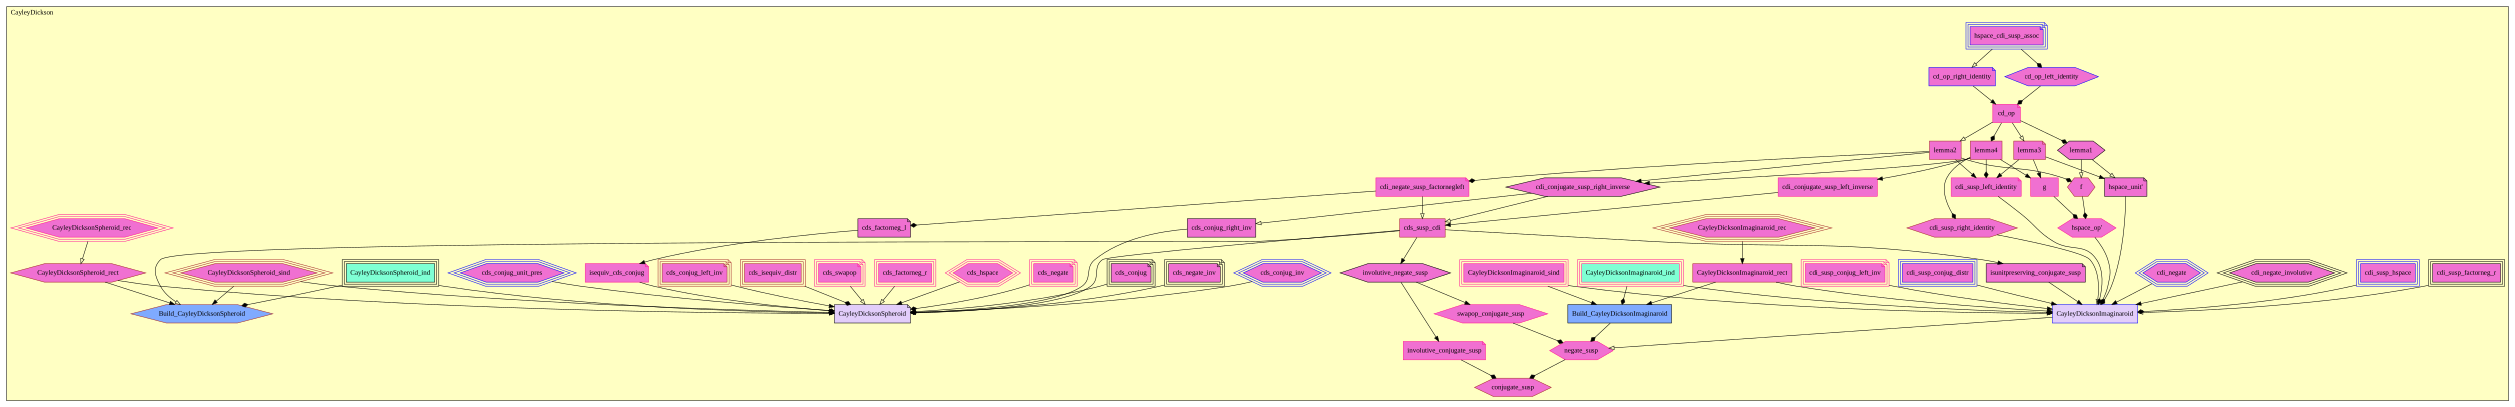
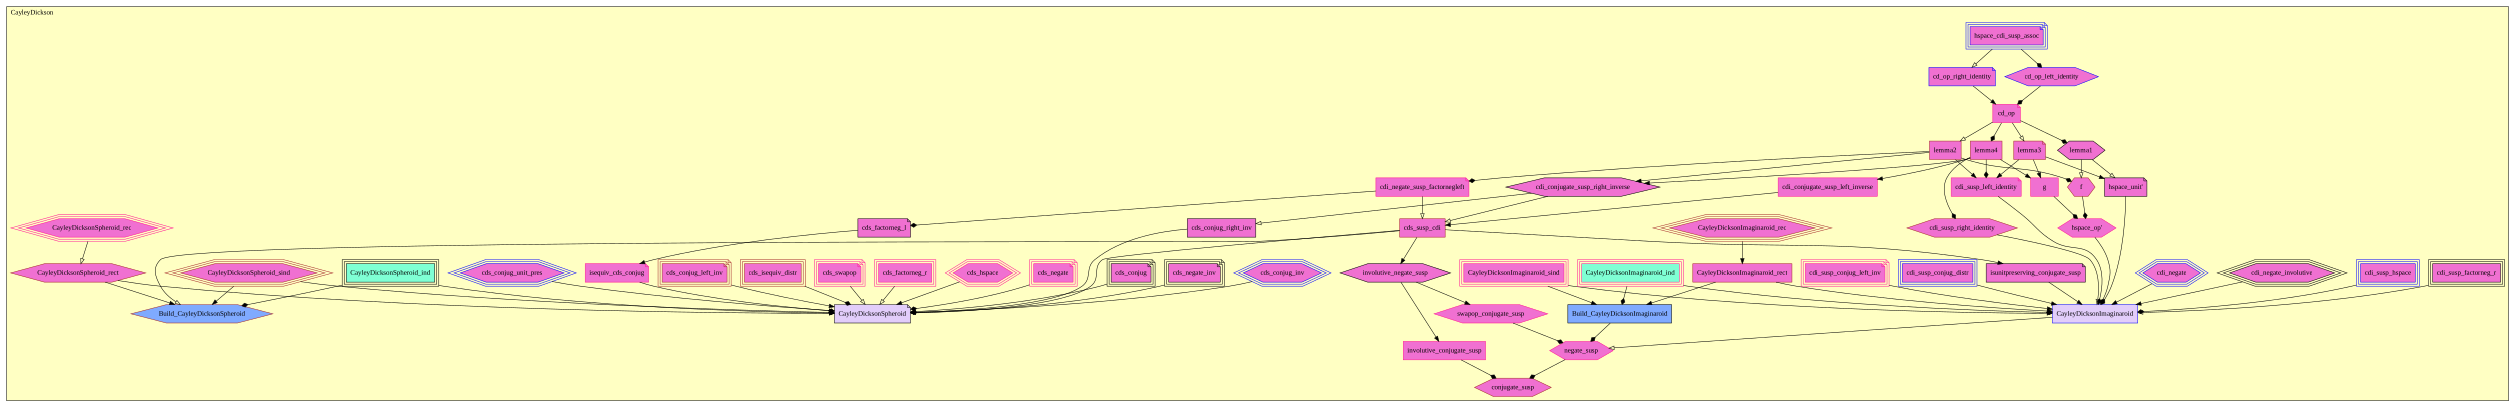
(1444, 351) -> (1444, 351)
